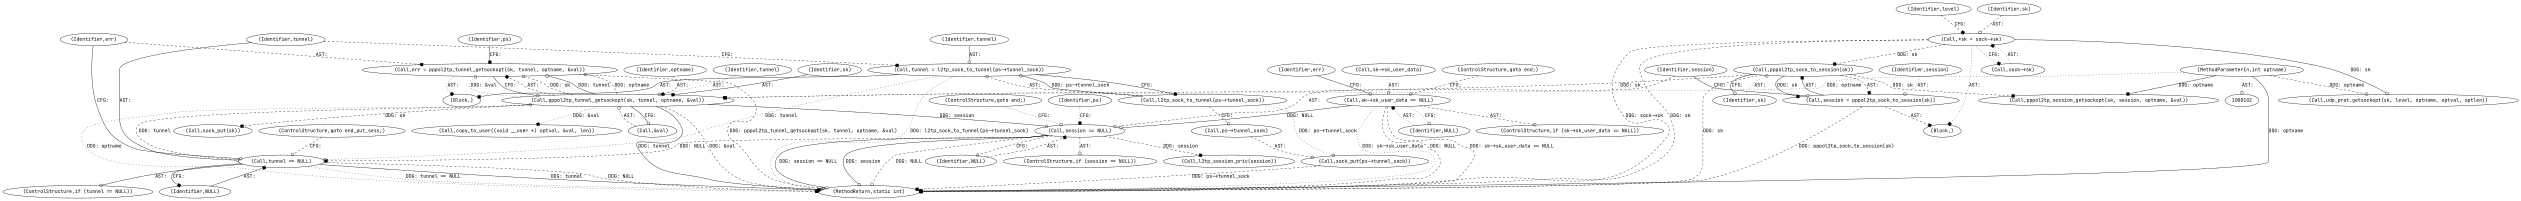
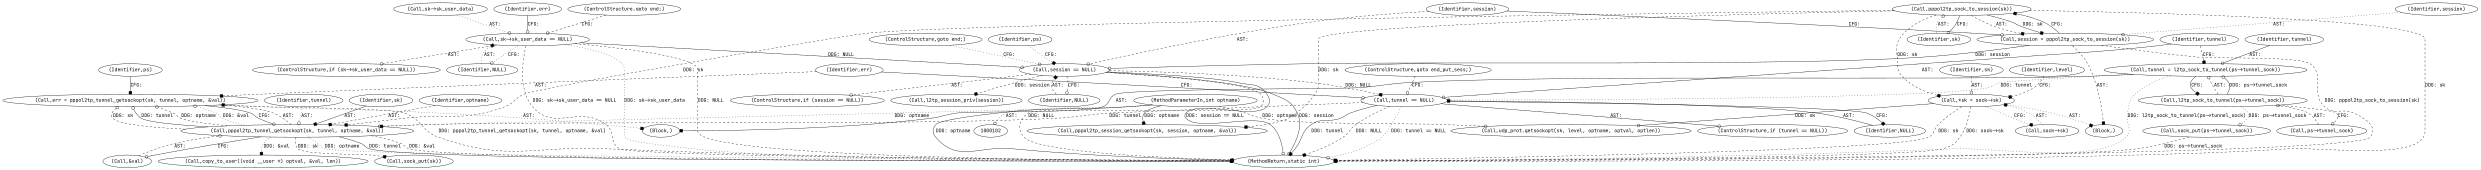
(1891, 54) -> (1897, 56)
(1813, 85) -> (2059, 24)
(877, 113) -> (1571, 63)
(1280, 150) -> (2302, 110)
